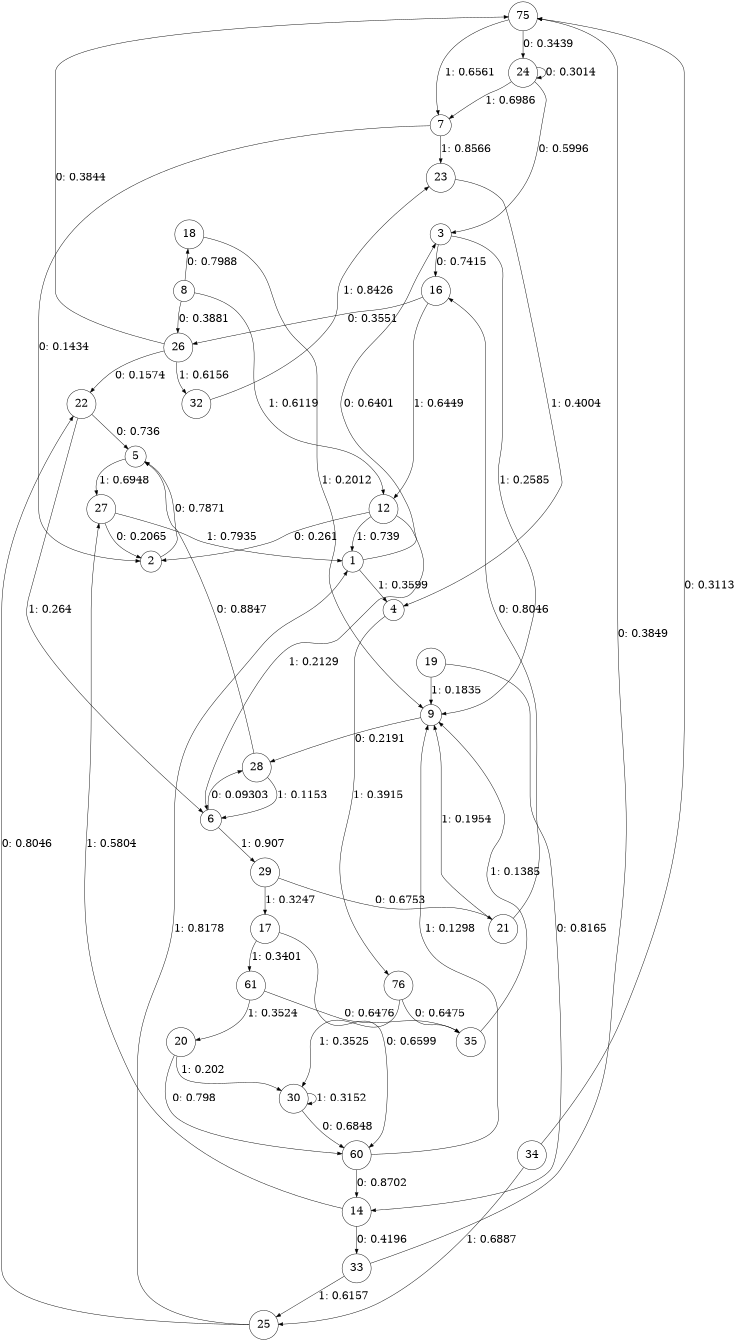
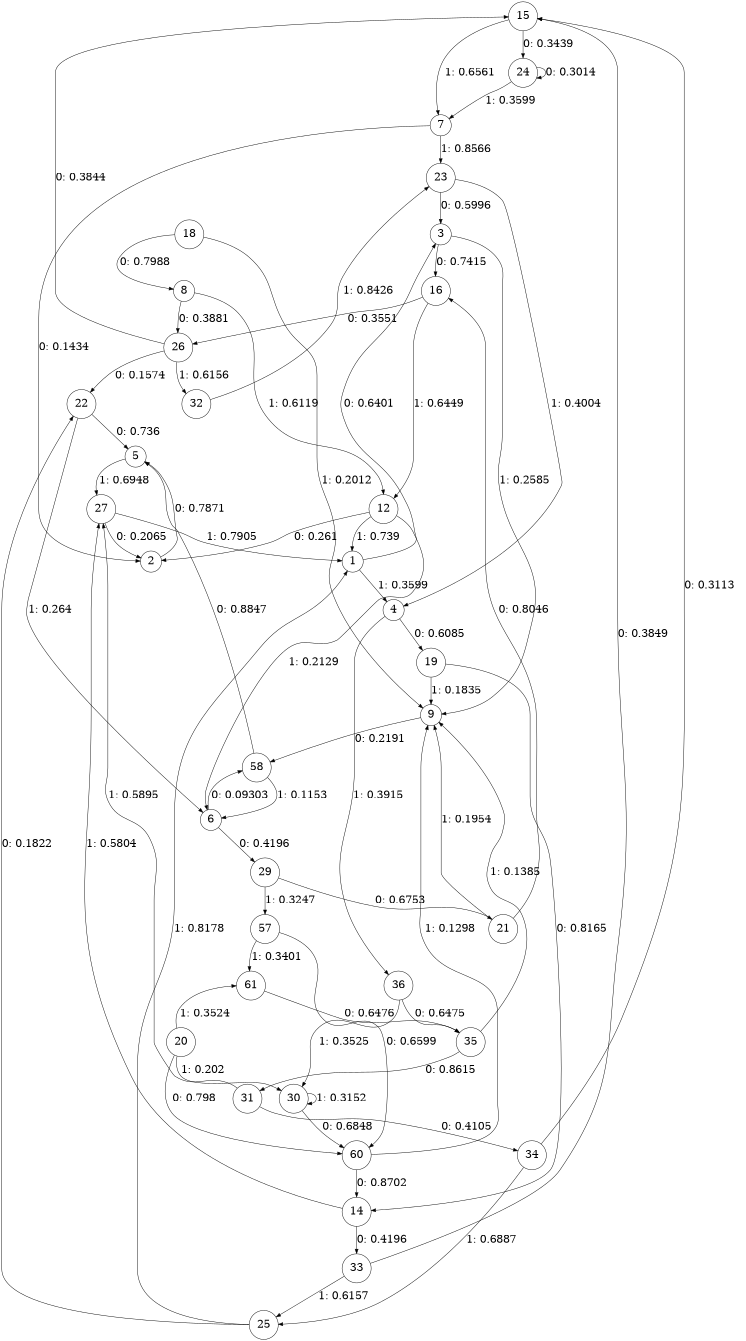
(523, 16) -> (523, 16)
(515, 101) -> (515, 101)
(530, 174) -> (441, 206)
(186, 267) -> (118, 260)
(236, 537) -> (236, 537)
none -> (410, 633)
(257, 767) -> (257, 767)
(32, 844) -> (32, 844)
(269, 844) -> (269, 844)
(265, 929) -> (265, 929)
(398, 986) -> (398, 986)
(232, 1027) -> (194, 996)
none -> (247, 1099)
